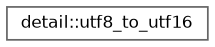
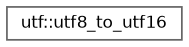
(107, 23) -> (94, 23)
